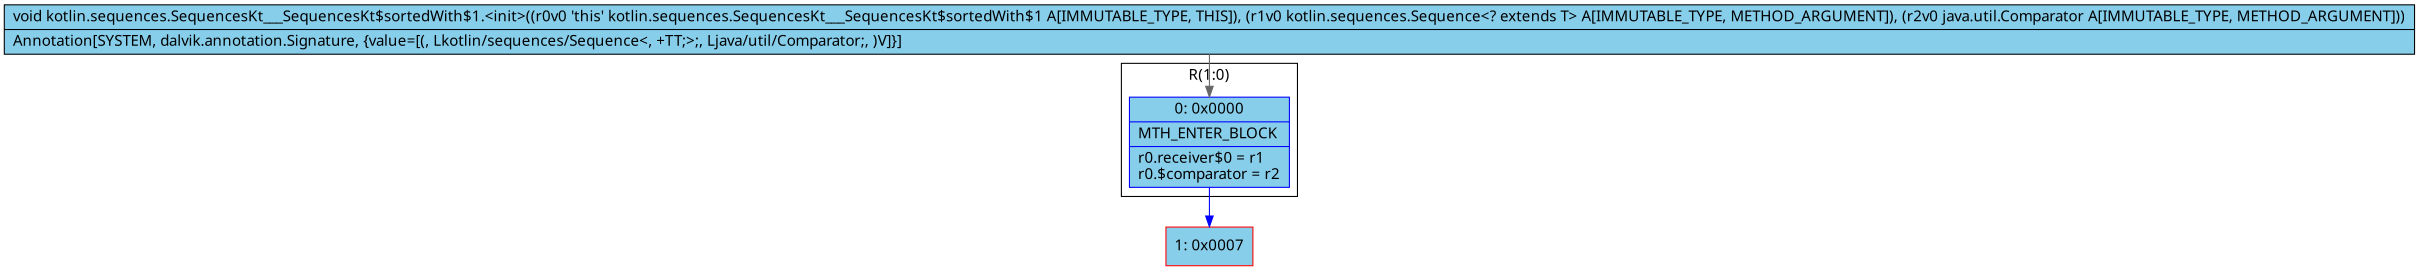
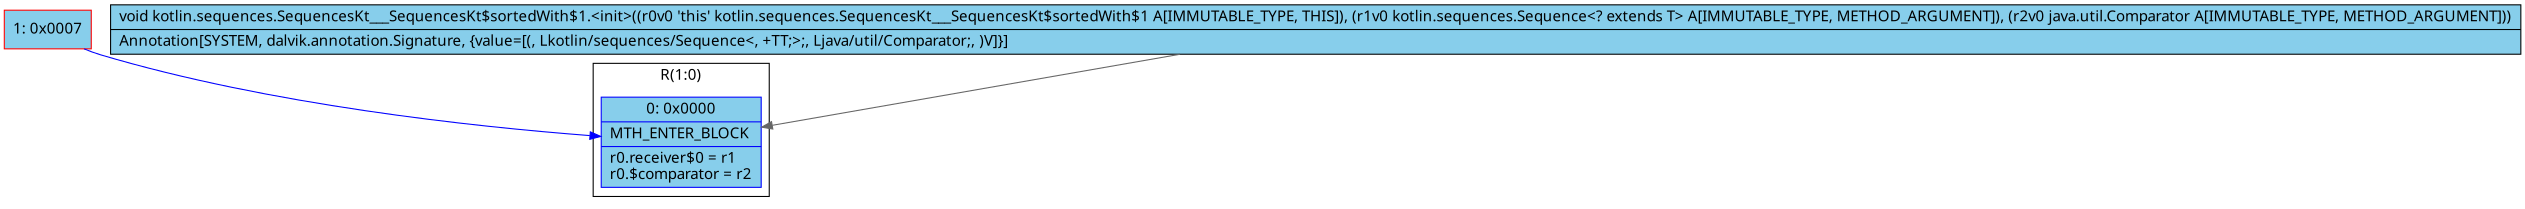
(1209, 203) -> (334, 106)
